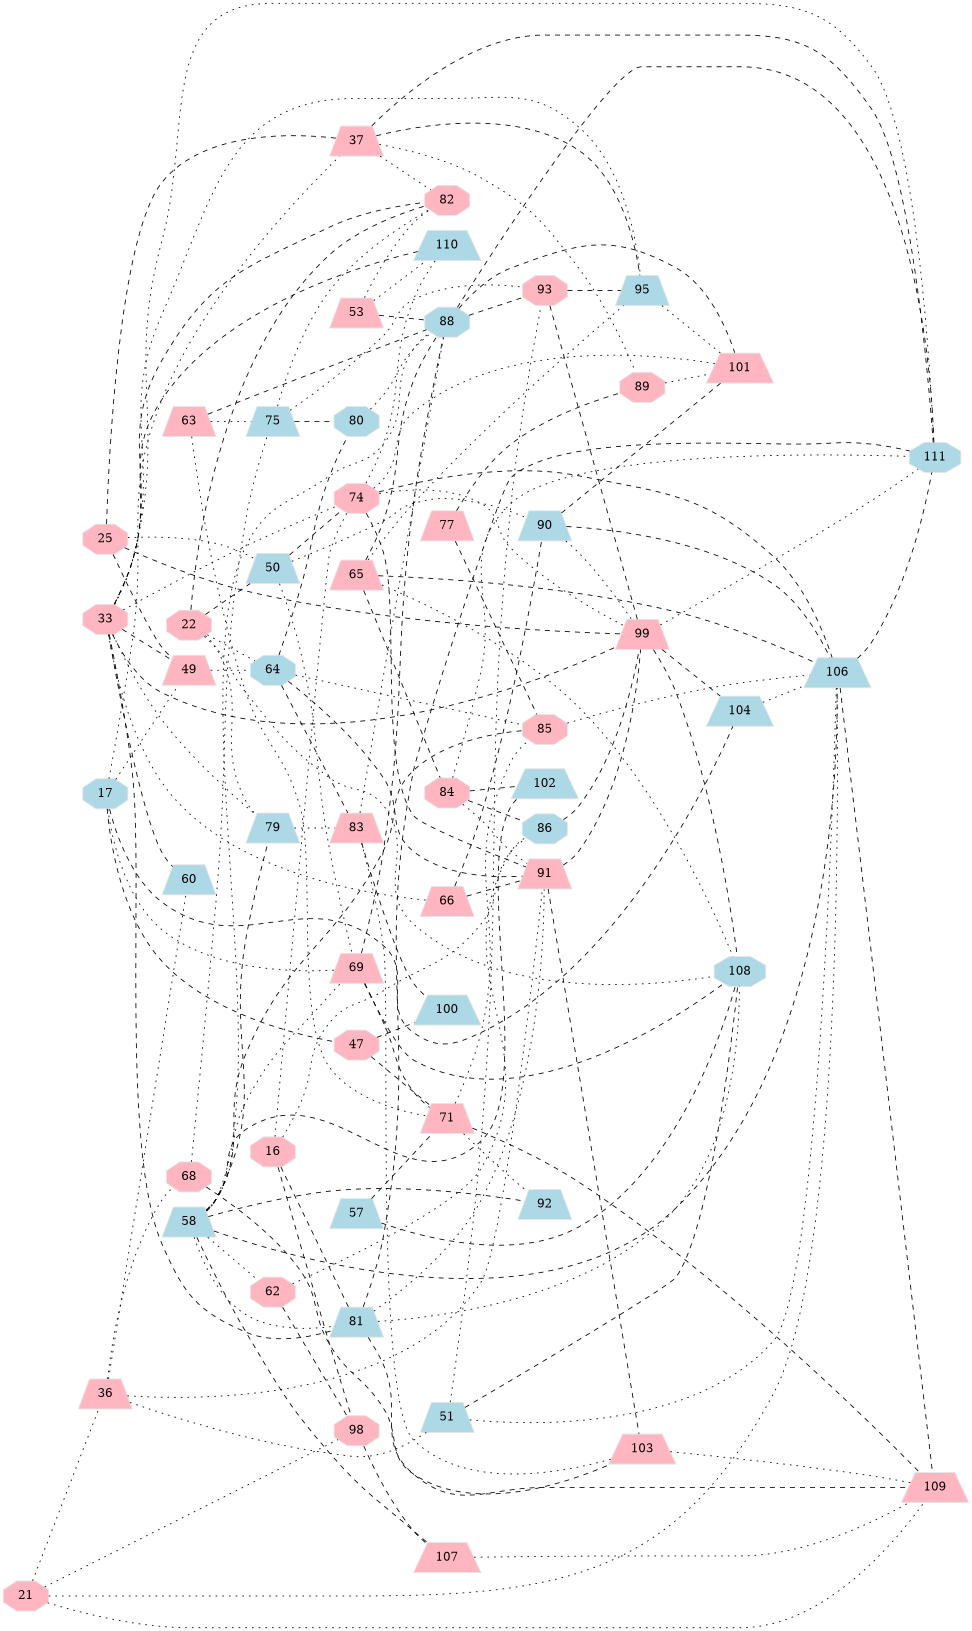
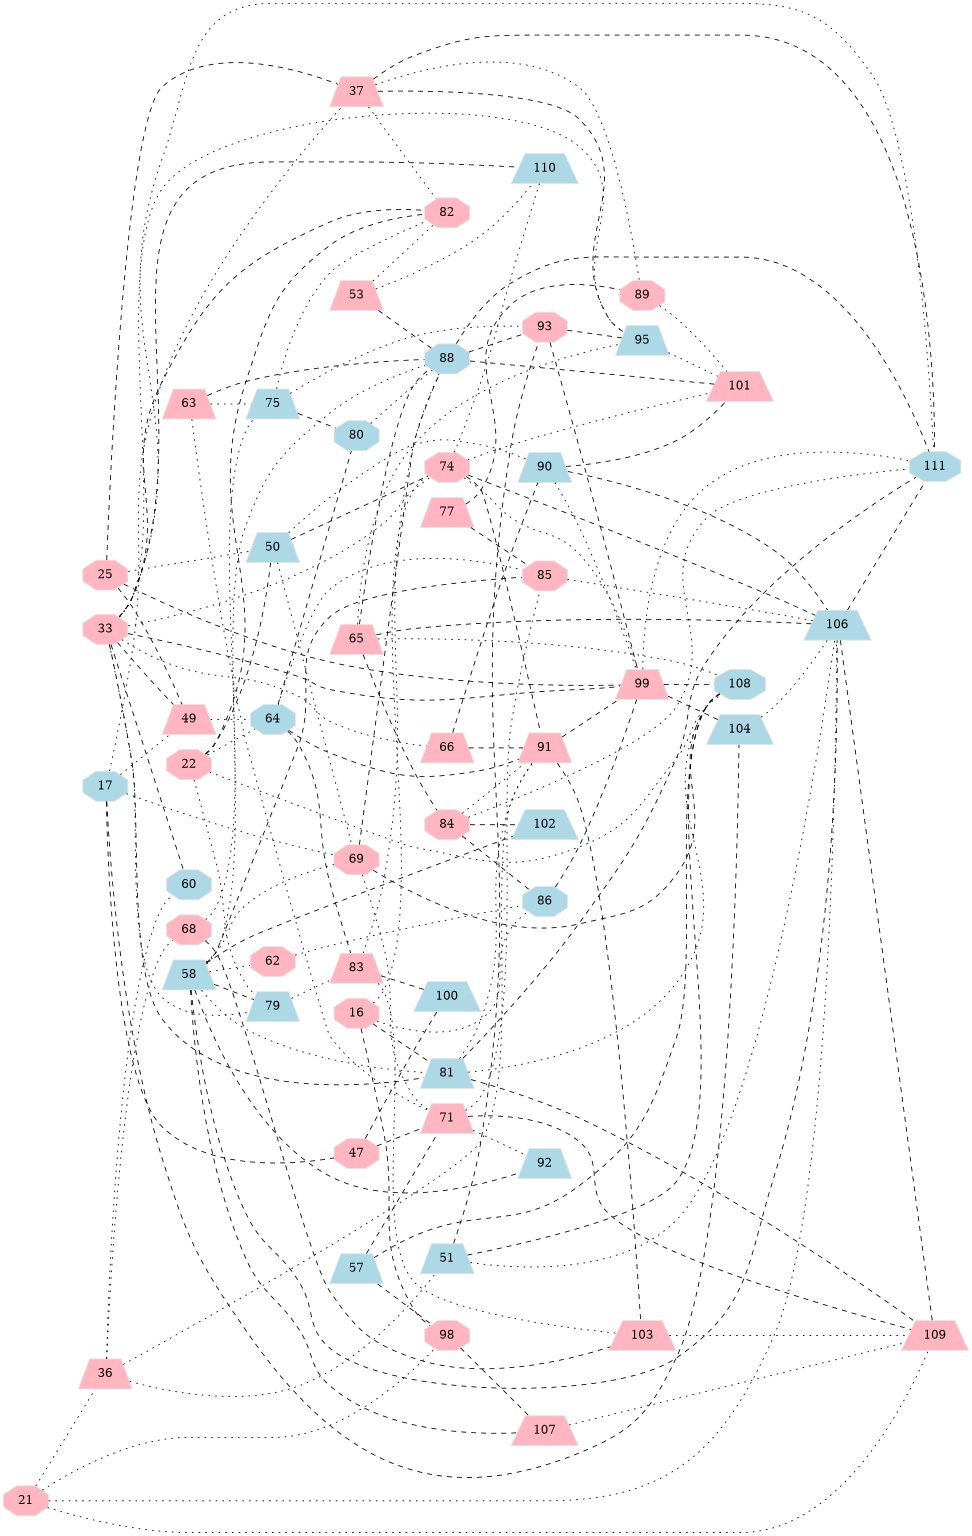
(189, 880) -> (189, 885)
(357, 968) -> (357, 860)
(489, 1019) -> (496, 793)
(393, 1048) -> (390, 990)
(315, 1362) -> (403, 1303)
